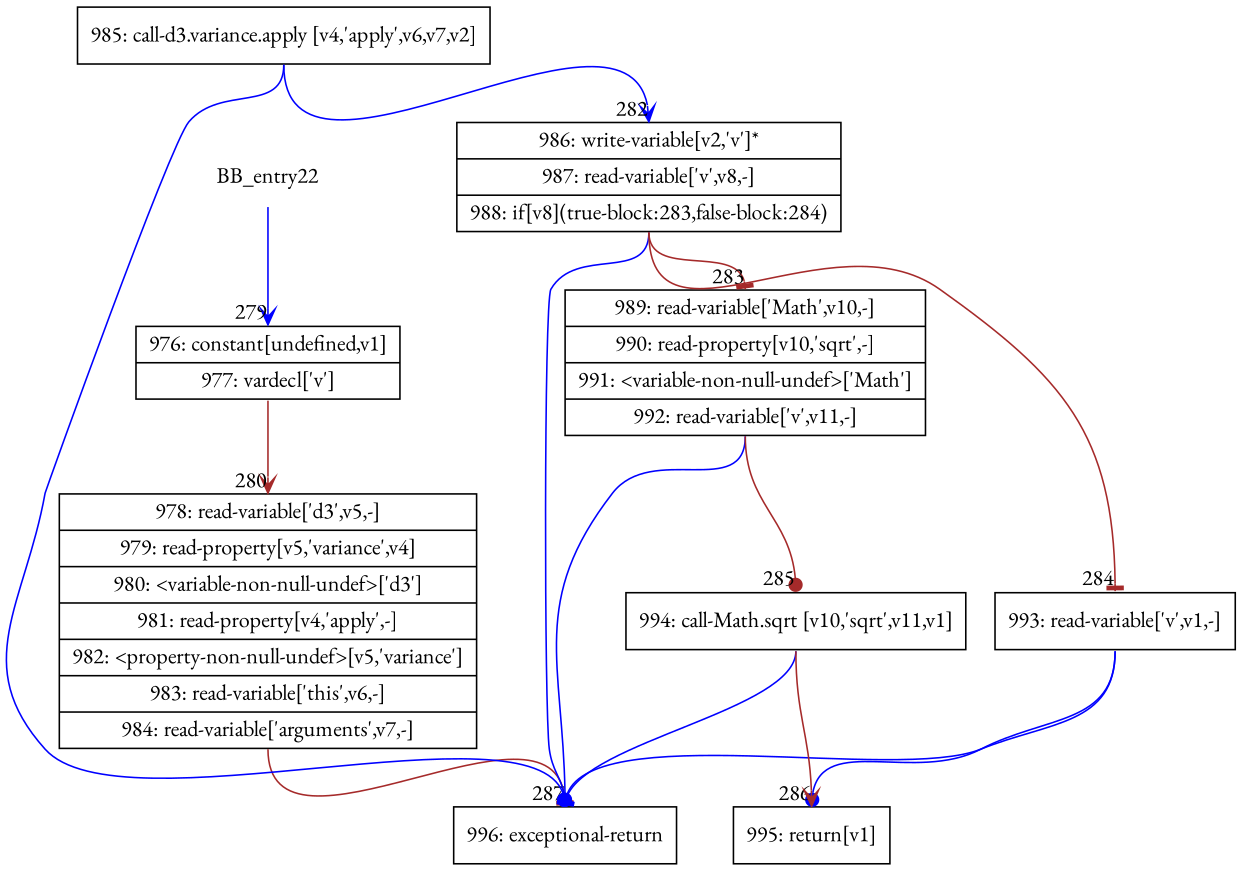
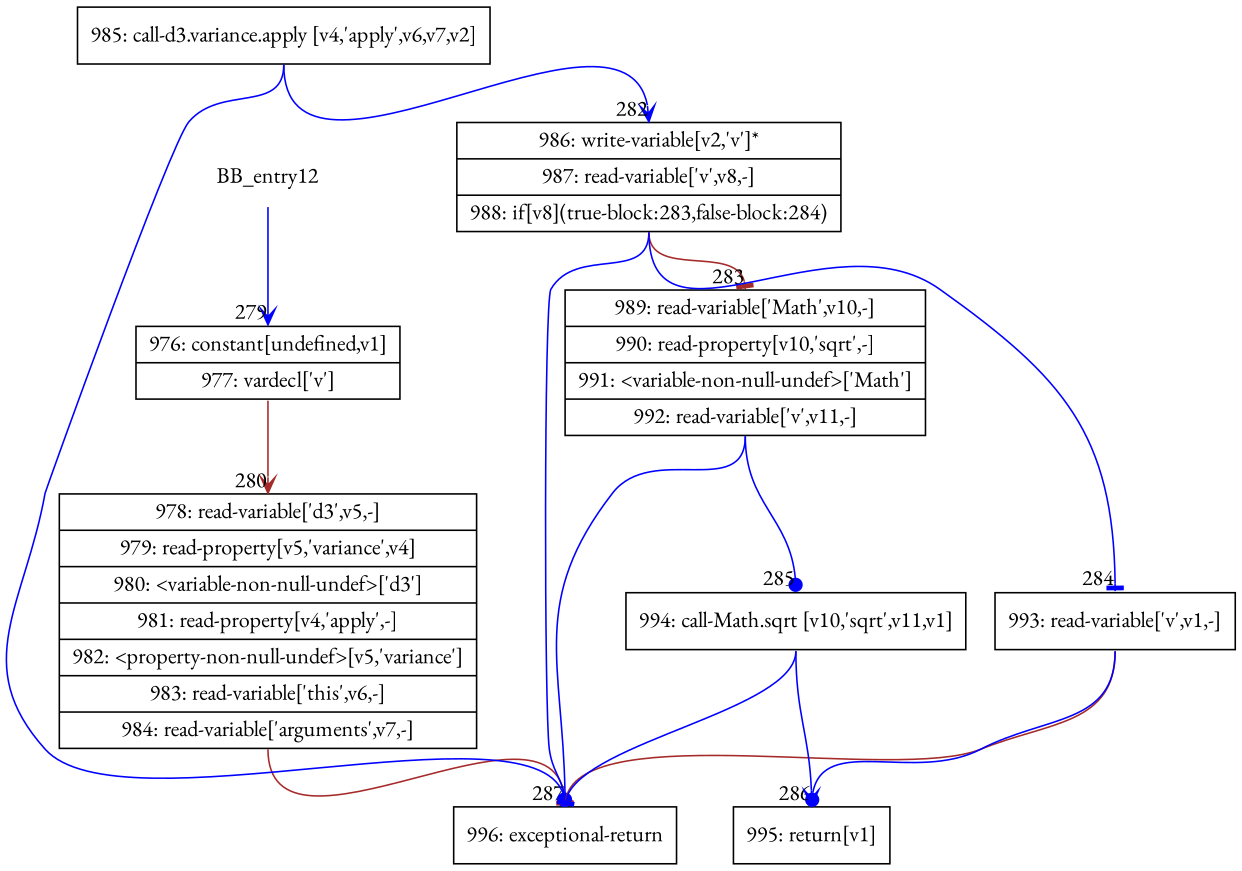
(268, 177) -> (268, 177)
(951, 298) -> (951, 298)
(767, 508) -> (767, 508)
(802, 721) -> (802, 721)
(827, 758) -> (827, 758)
